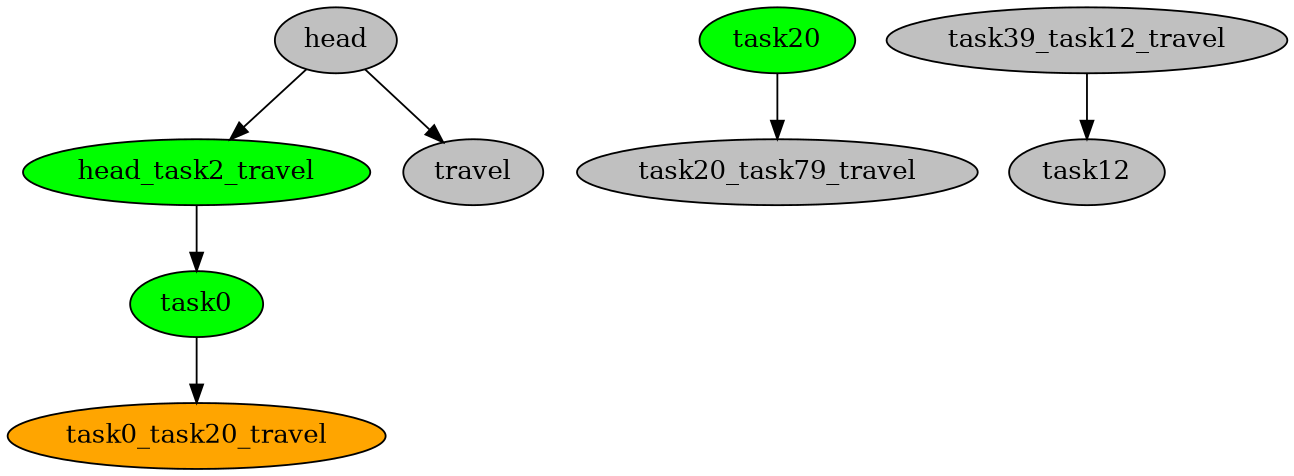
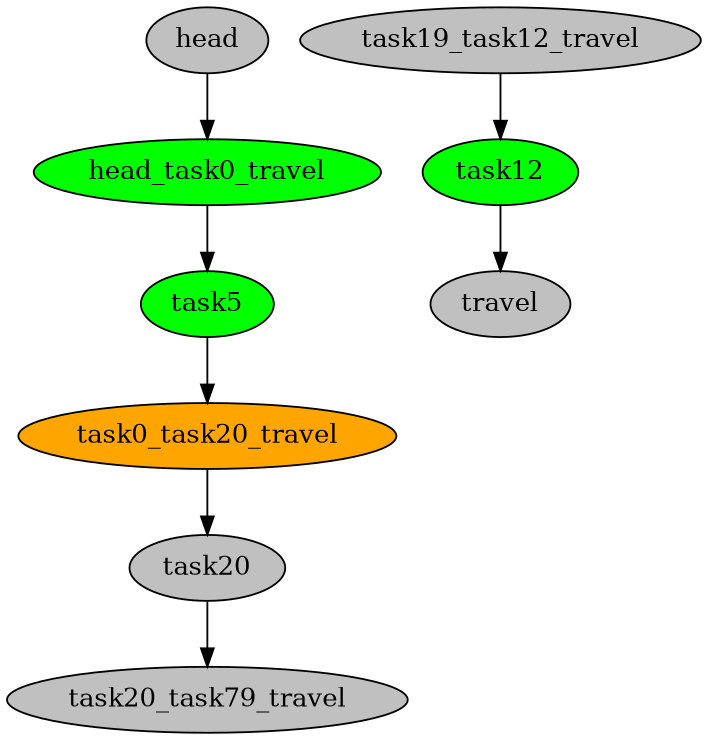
(777, 40) -> (207, 568)
(1087, 40) -> (500, 40)
(397, 99) -> (500, 229)
(197, 172) -> (207, 172)
(1087, 172) -> (500, 172)
(197, 304) -> (207, 304)
none -> (207, 493)
